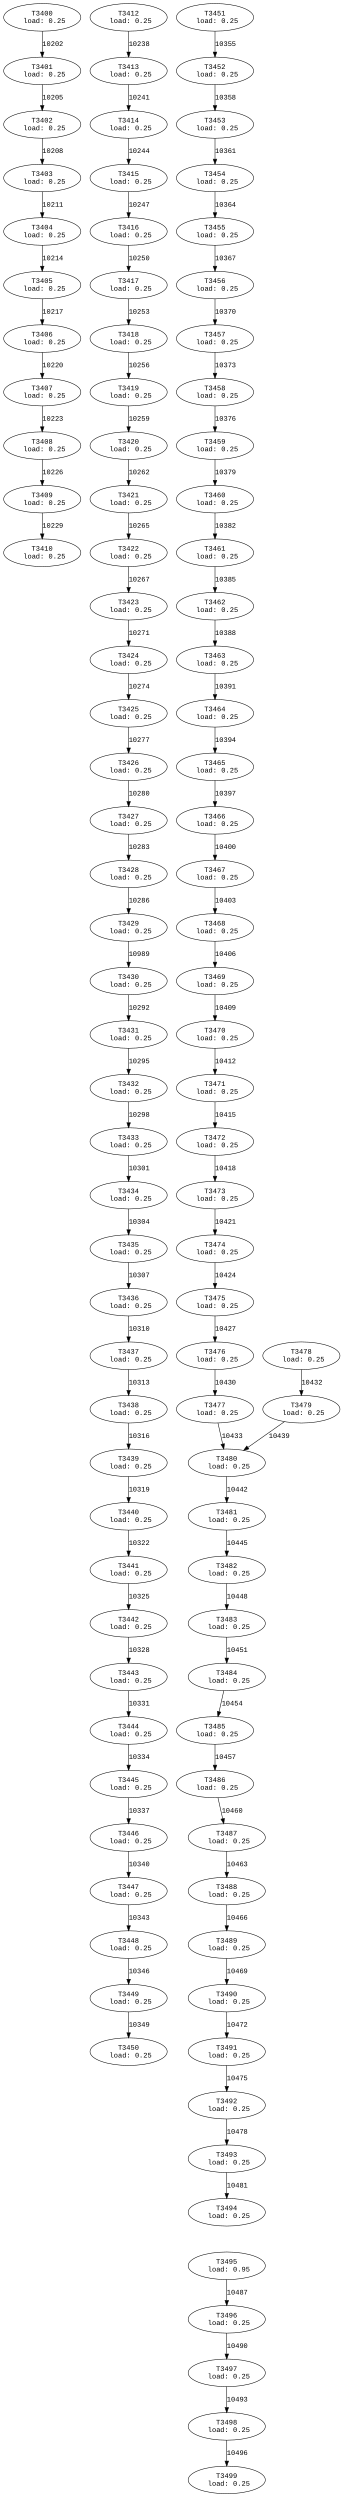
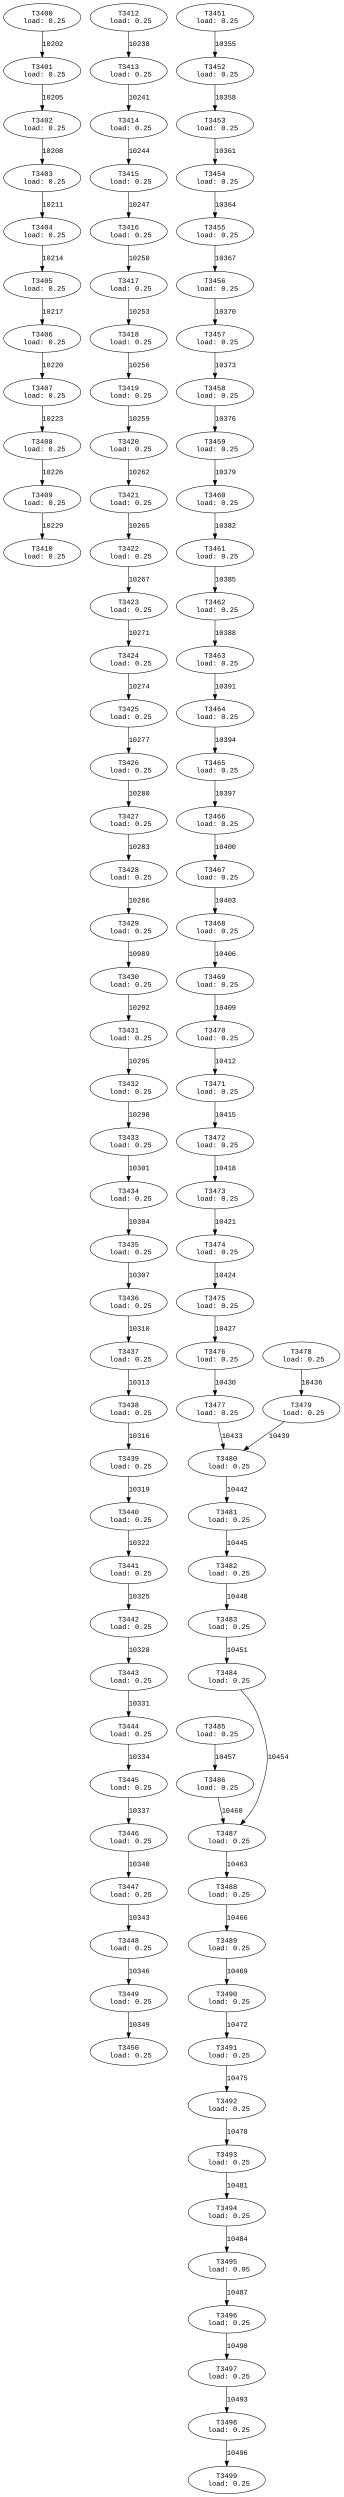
(312, 1383) -> (312, 1383)
(221, 1701) -> (267, 1755)
none -> (227, 2236)
